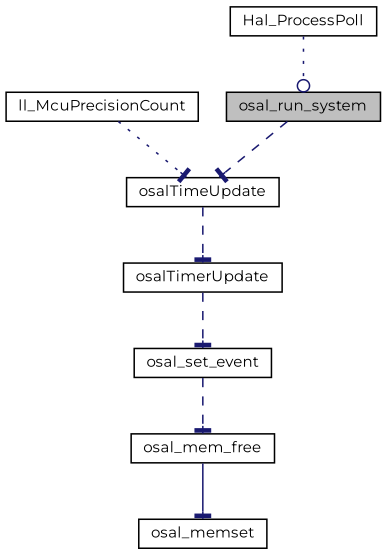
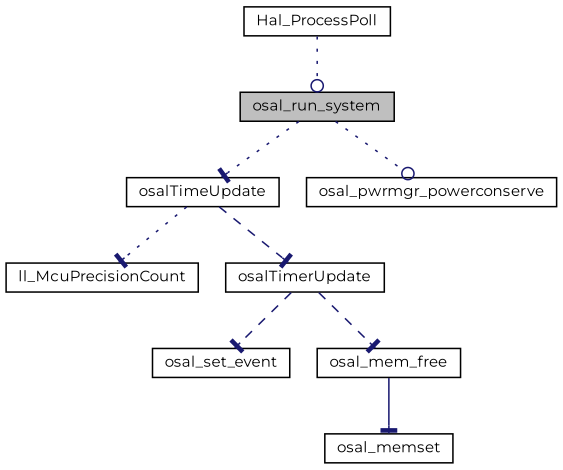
(149, 147) -> (156, 232)
(256, 147) -> (263, 147)
none -> (432, 192)
(203, 402) -> (344, 318)
